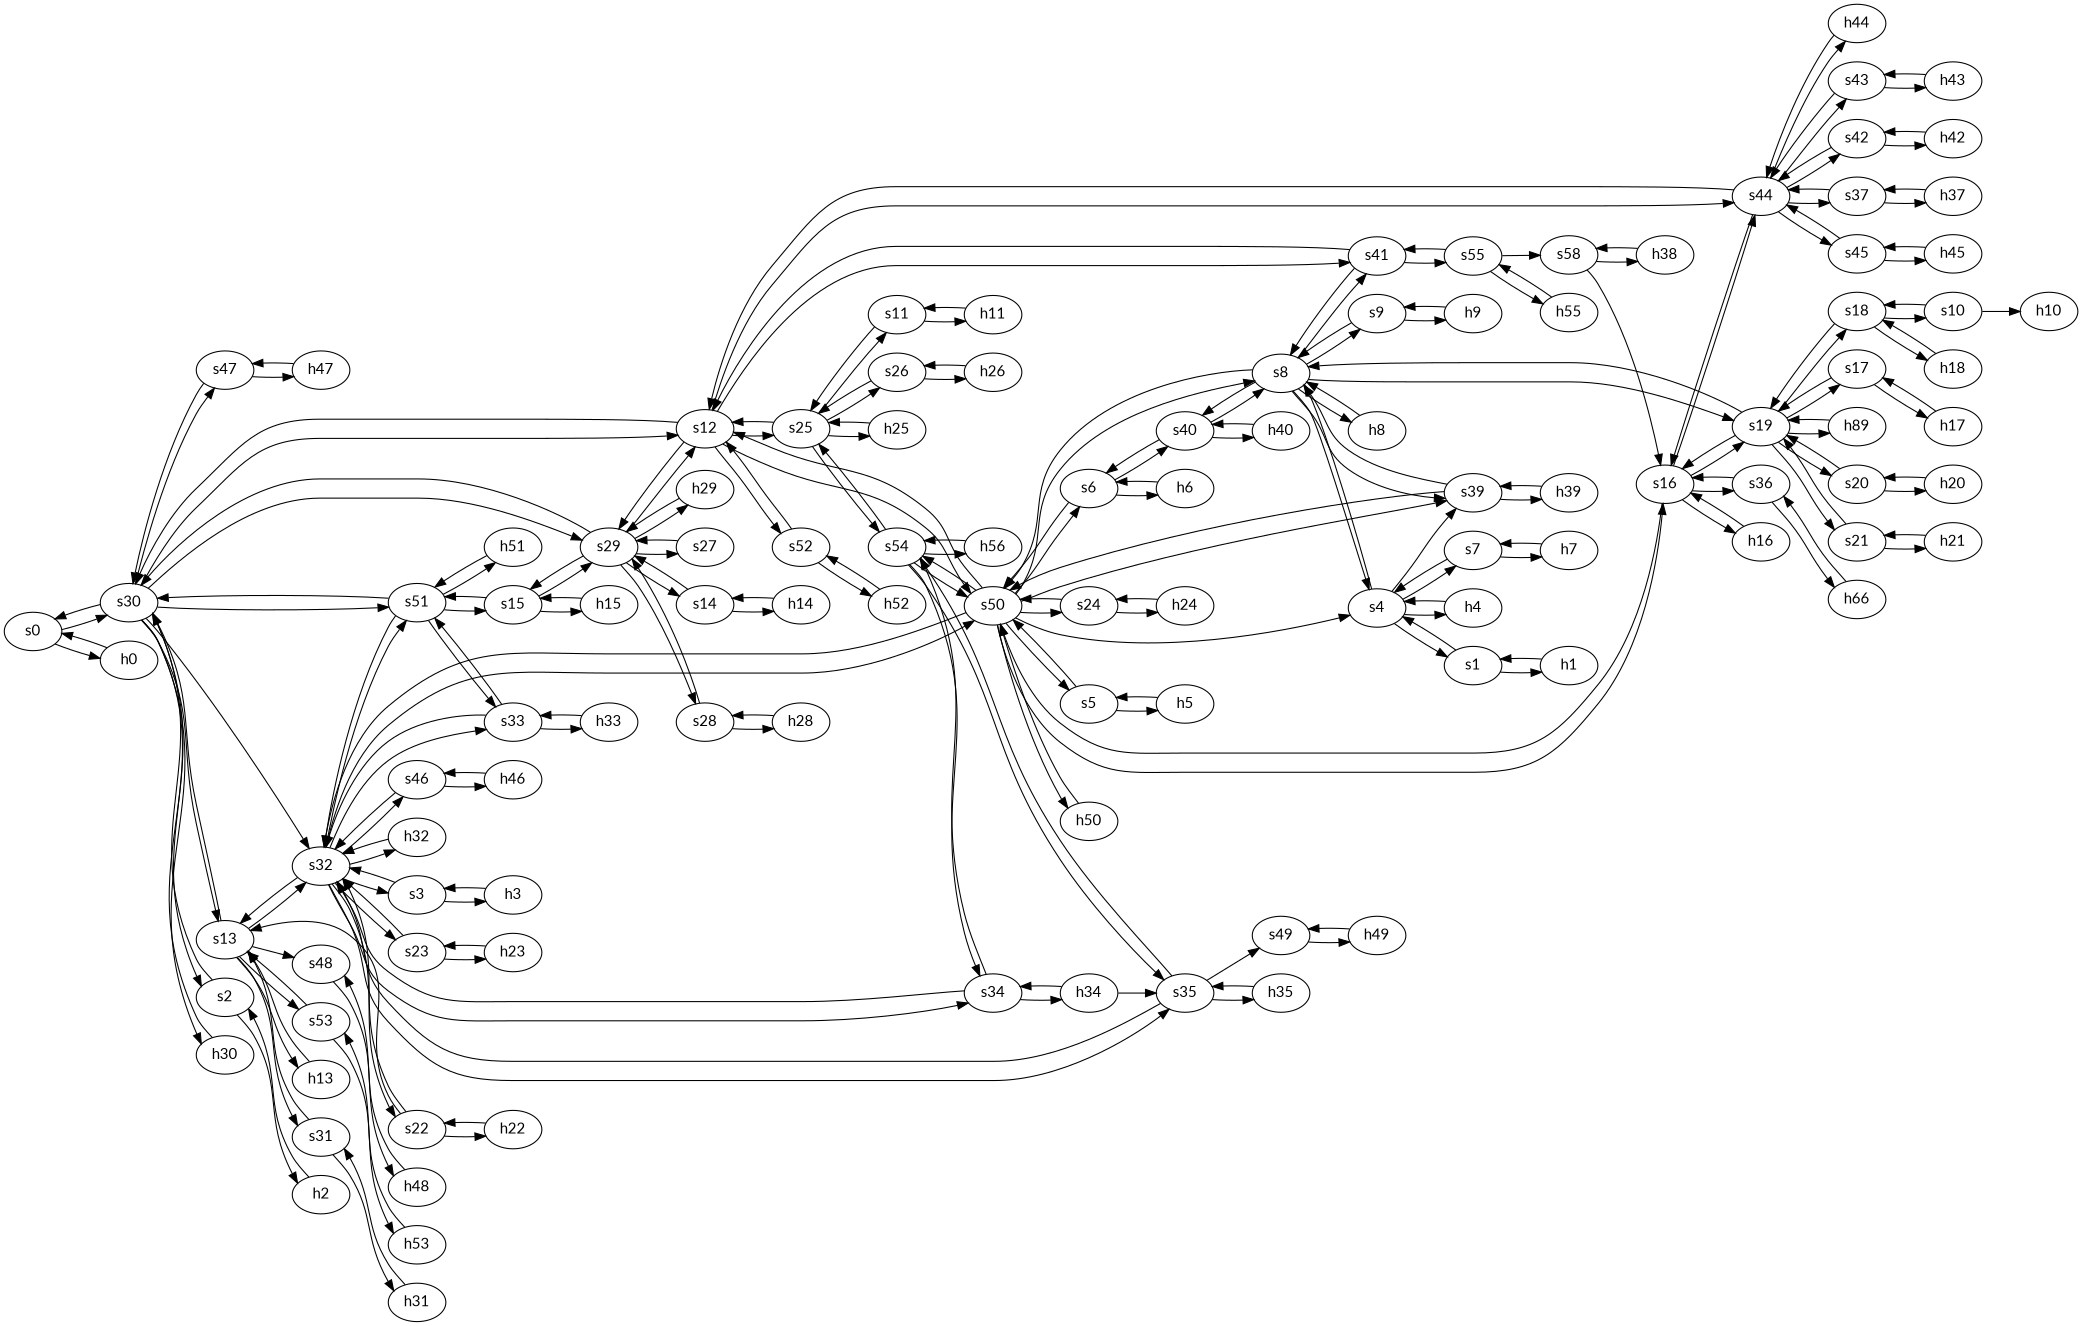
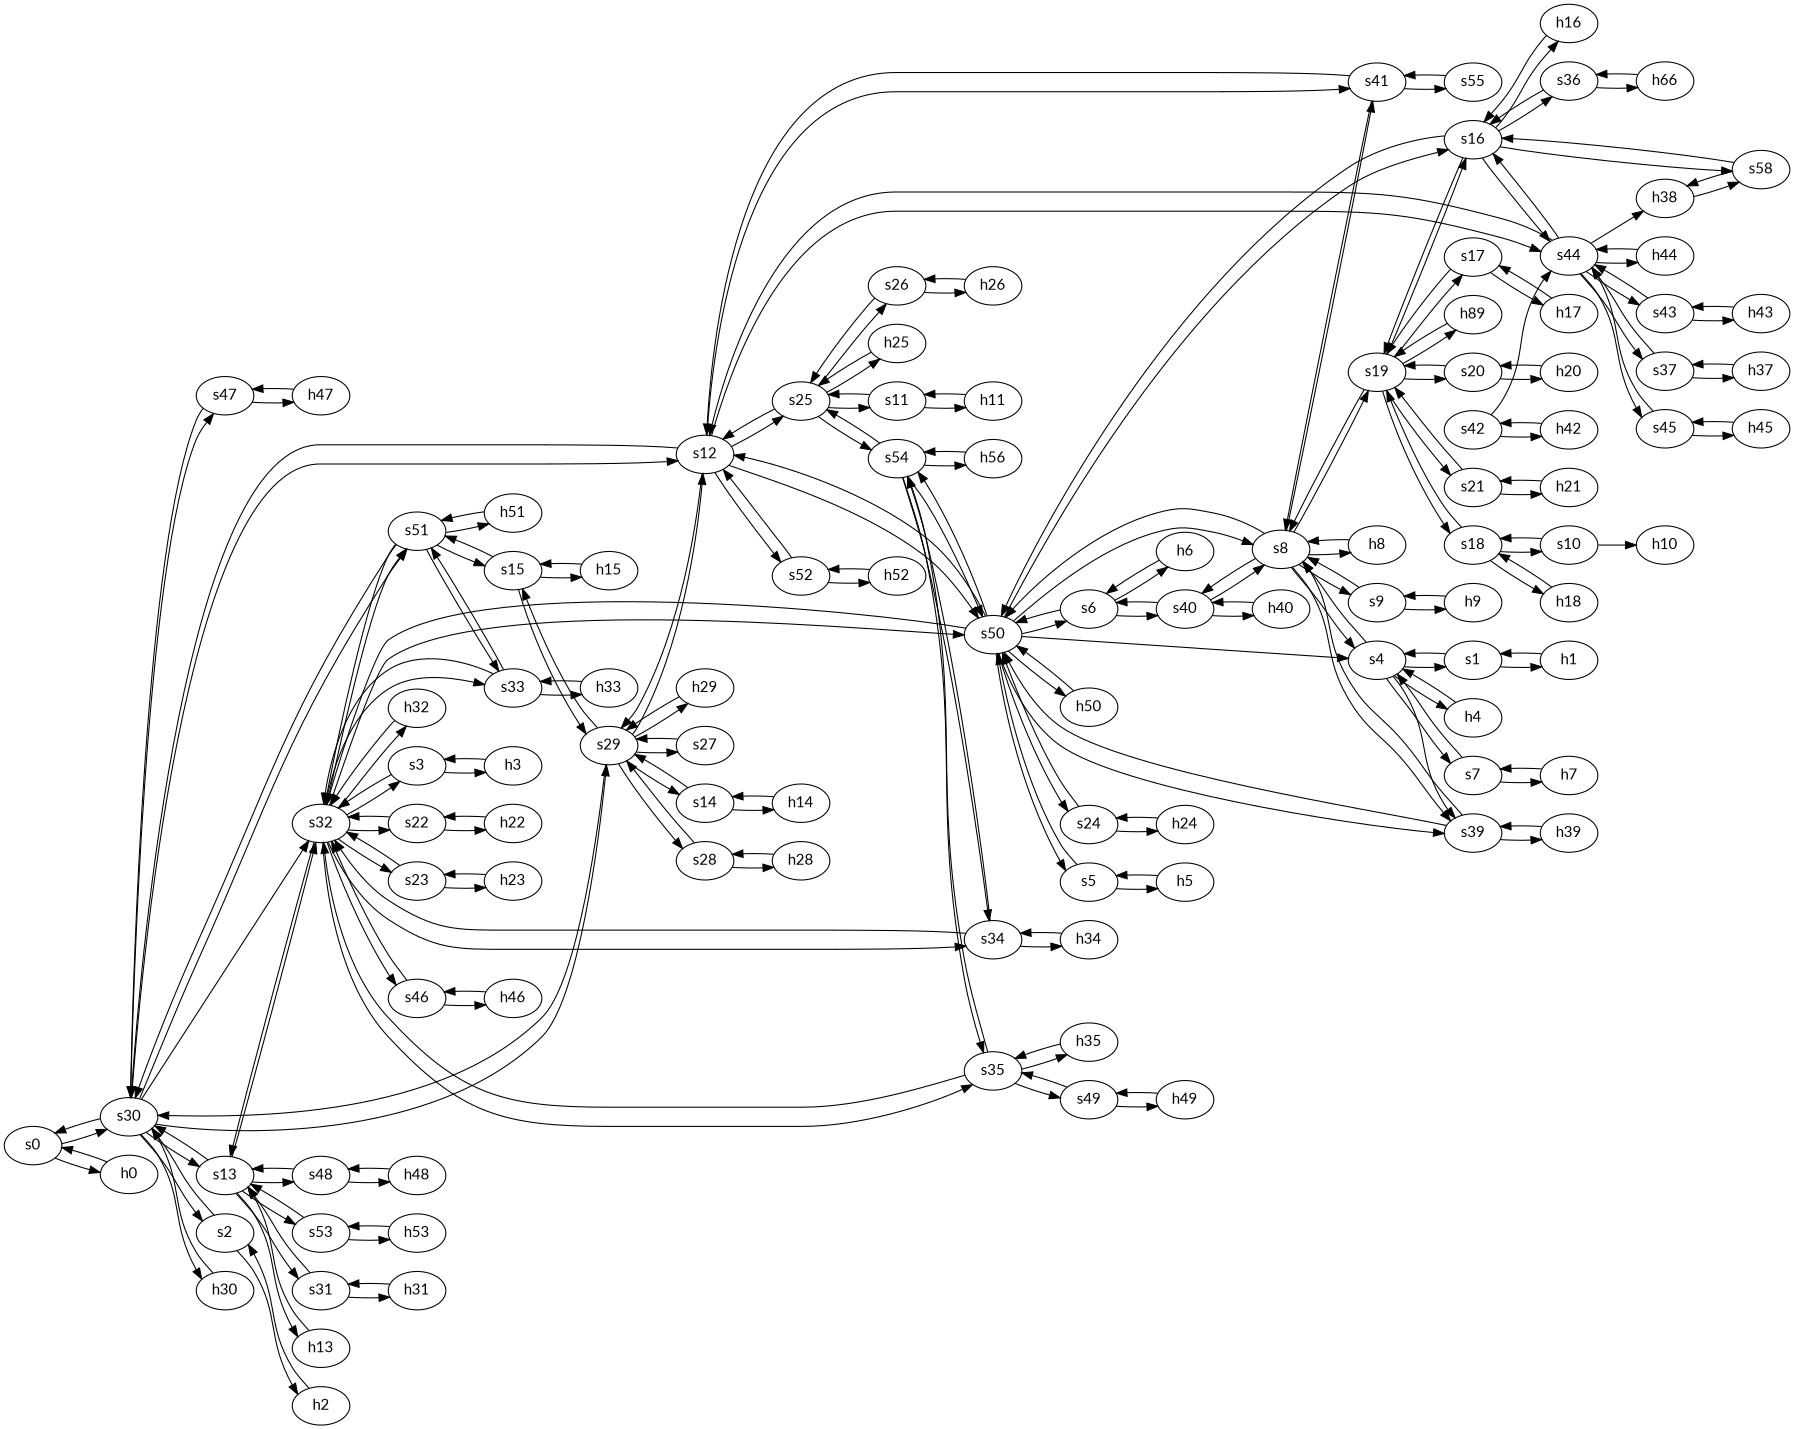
(1809, 175) -> (1612, 230)
(1516, 256) -> (1611, 161)
(1569, 313) -> none
(1132, 993) -> (1050, 1081)
(378, 1019) -> (278, 1168)
